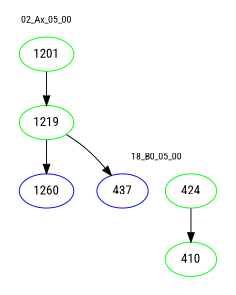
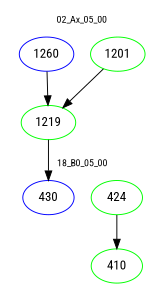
(47, 152) -> (47, 84)
(123, 191) -> (48, 198)
